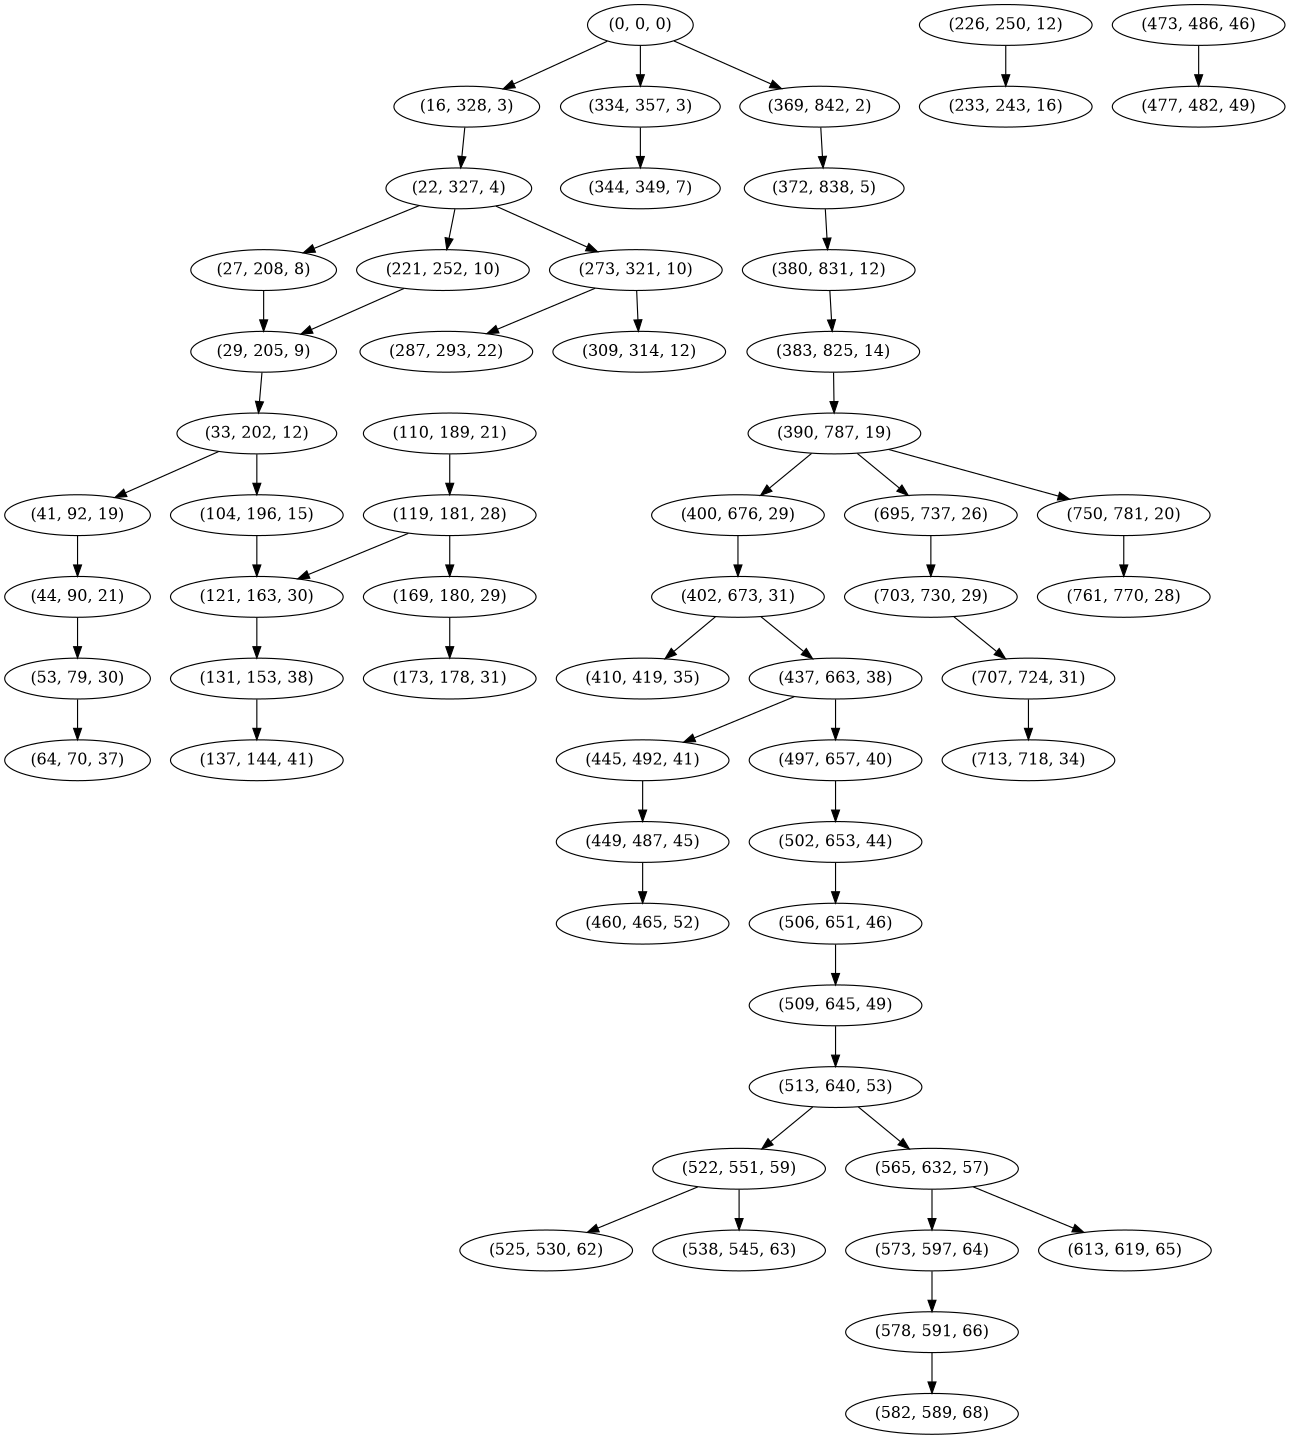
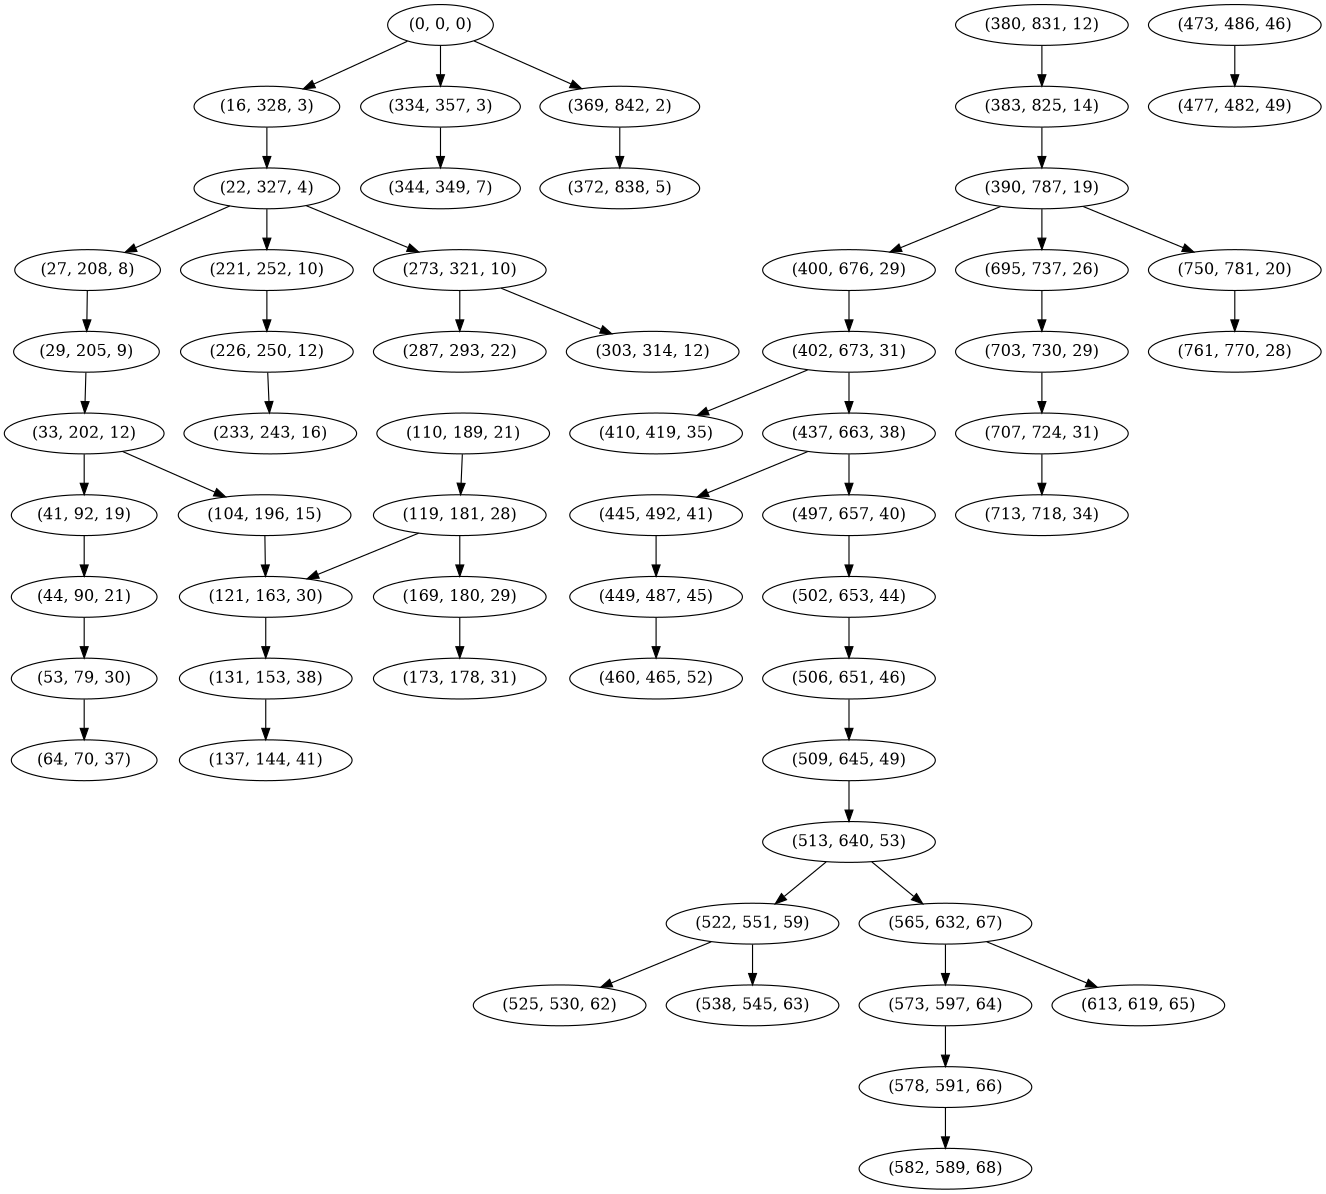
(826, 224) -> none
(358, 309) -> (267, 305)
(639, 352) -> (653, 352)
(932, 1169) -> (945, 924)
